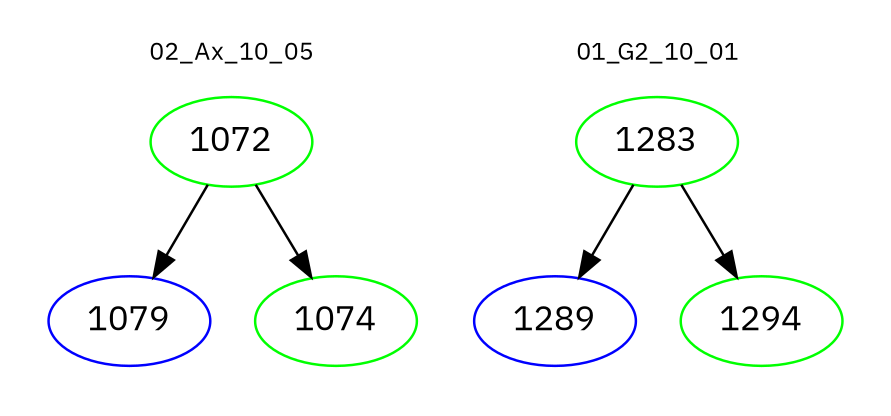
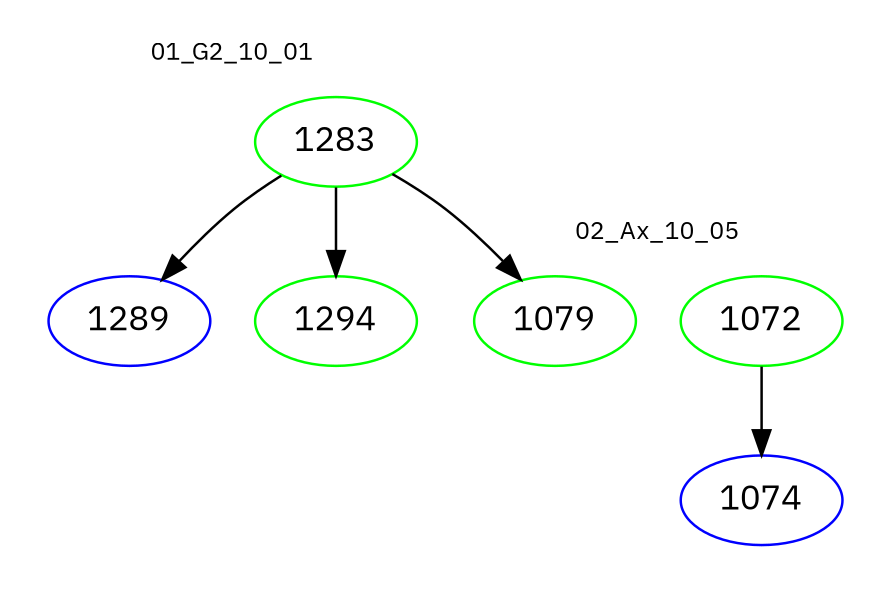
(187, 220) -> (472, 232)
(129, 321) -> (555, 321)
(336, 321) -> (762, 500)
